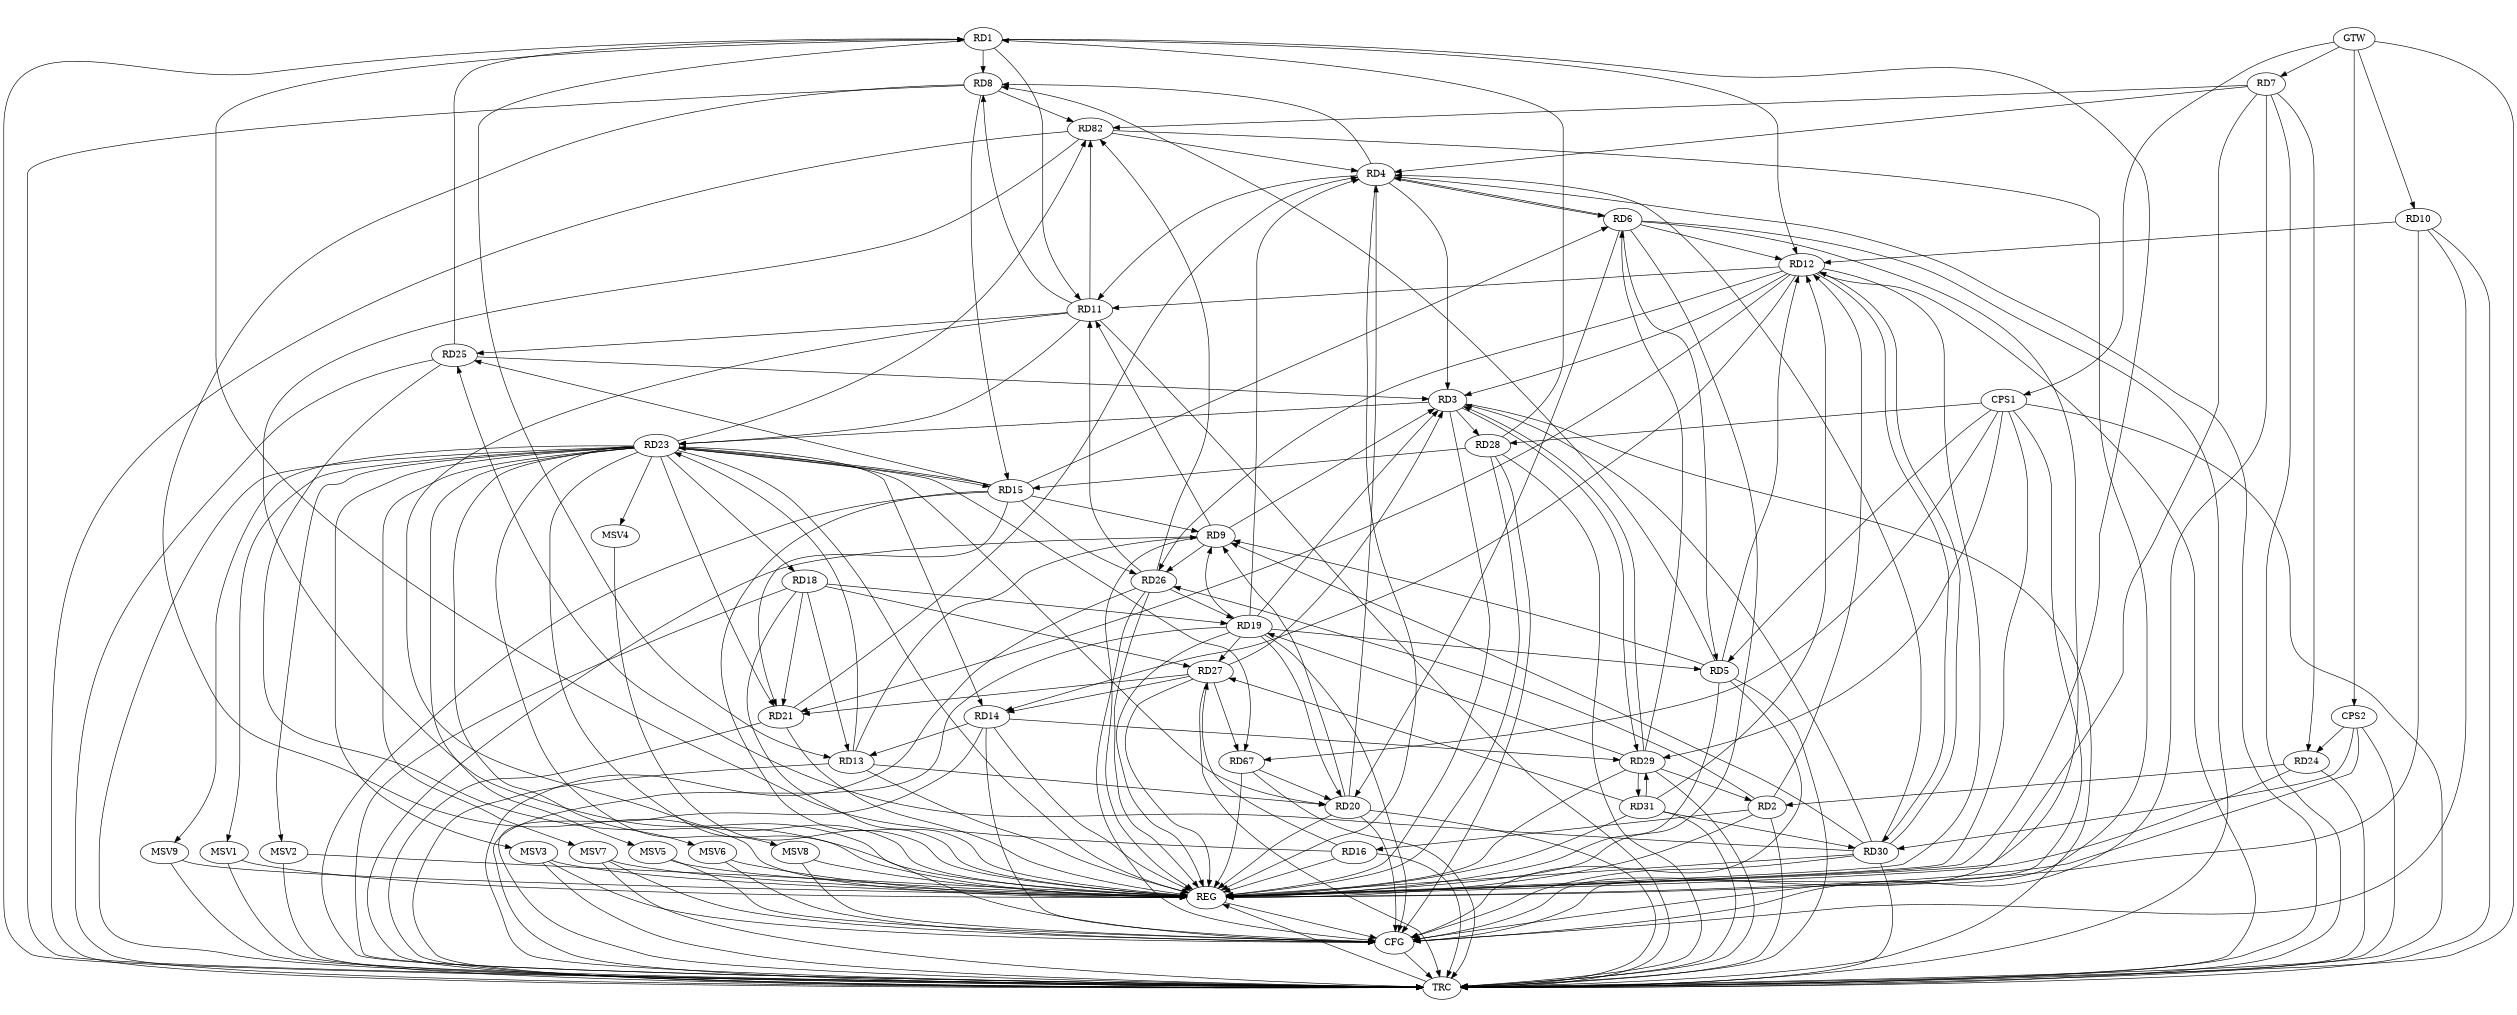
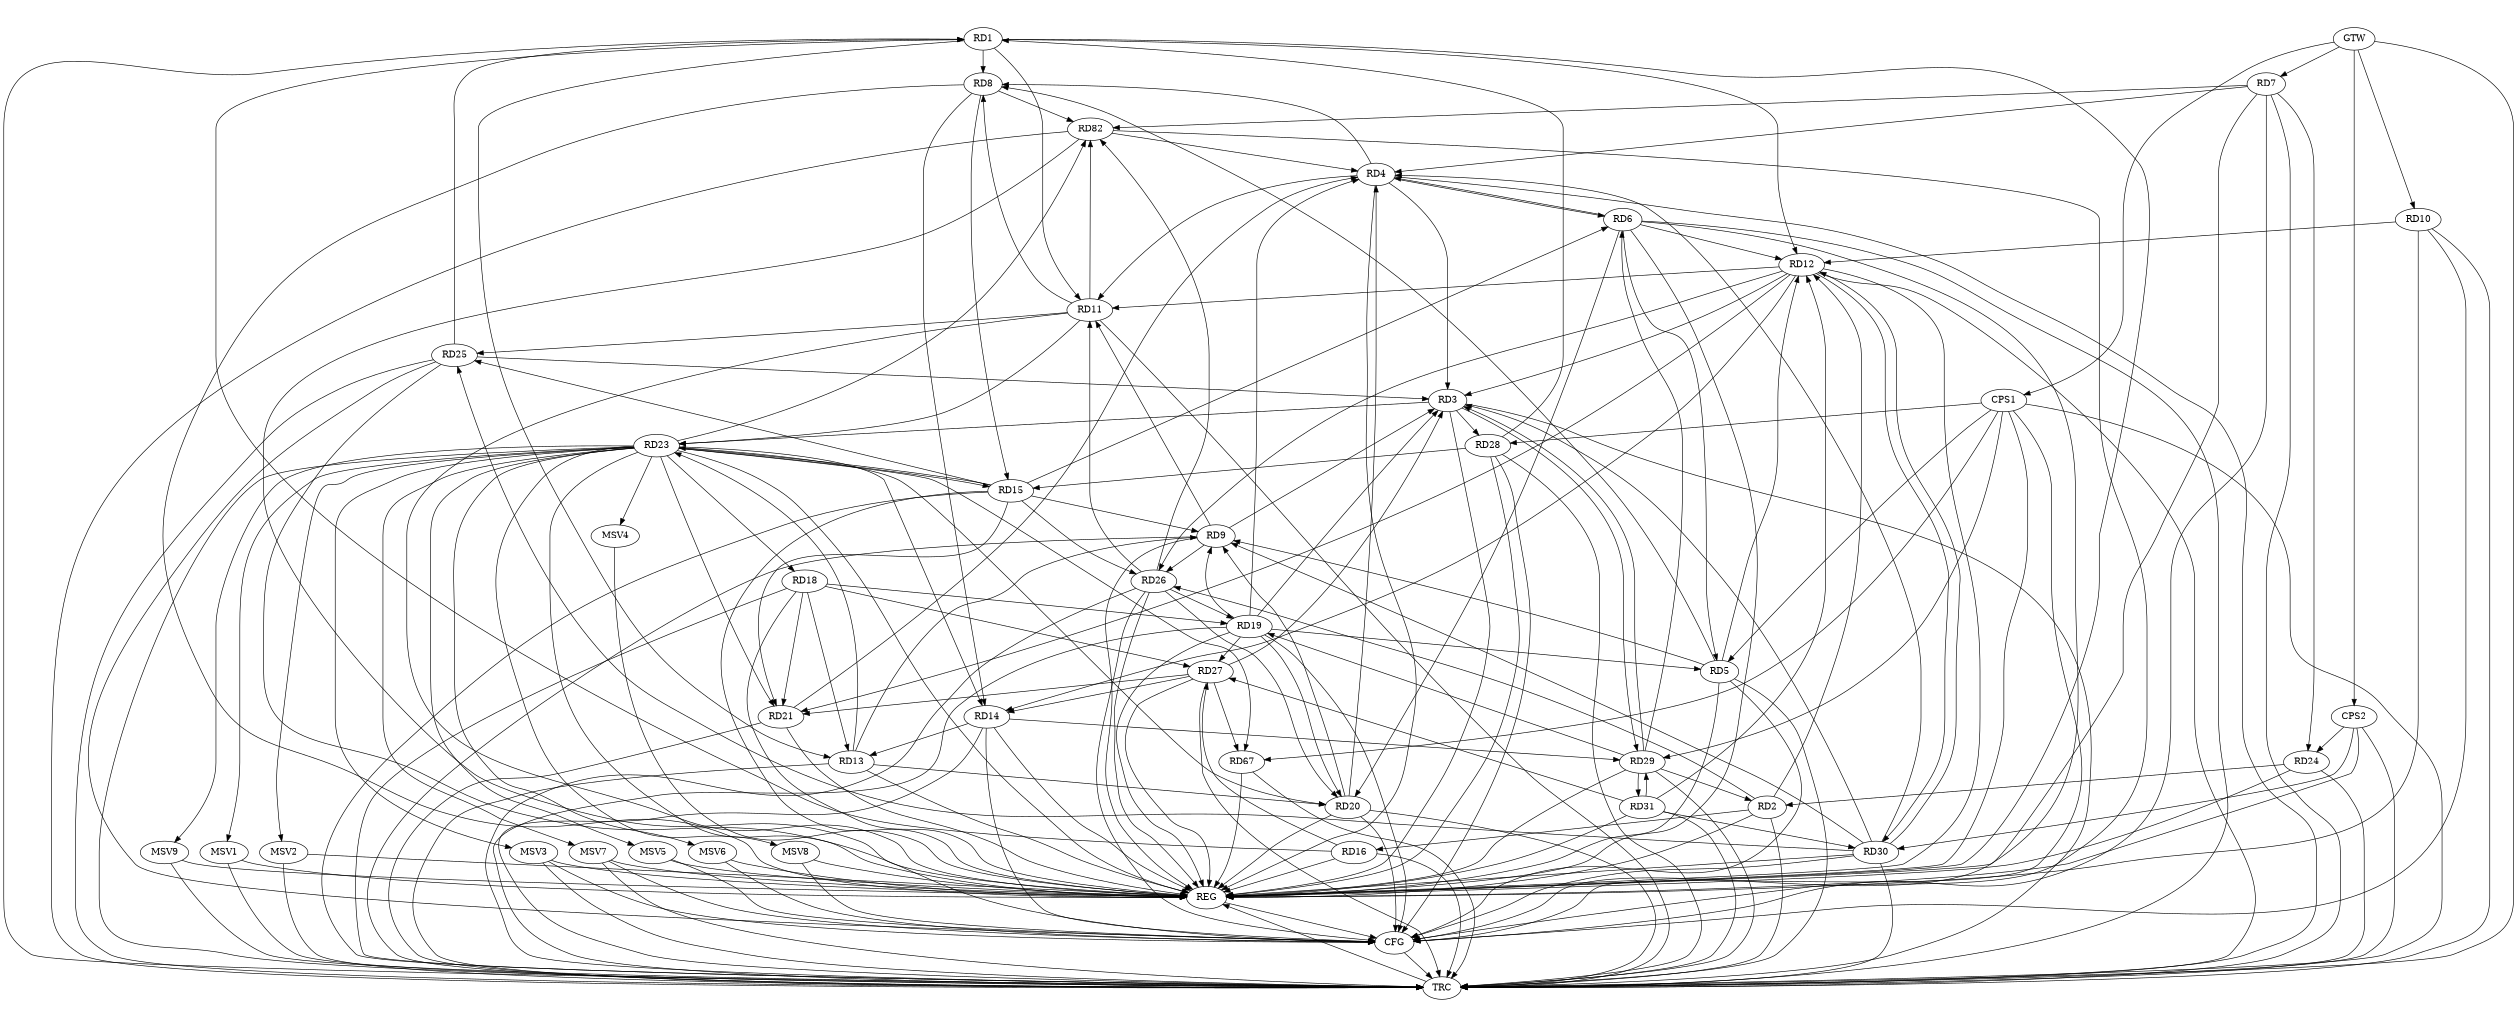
(28, 778) -> (933, 390)
(1292, 783) -> (1271, 674)
none -> (417, 902)
